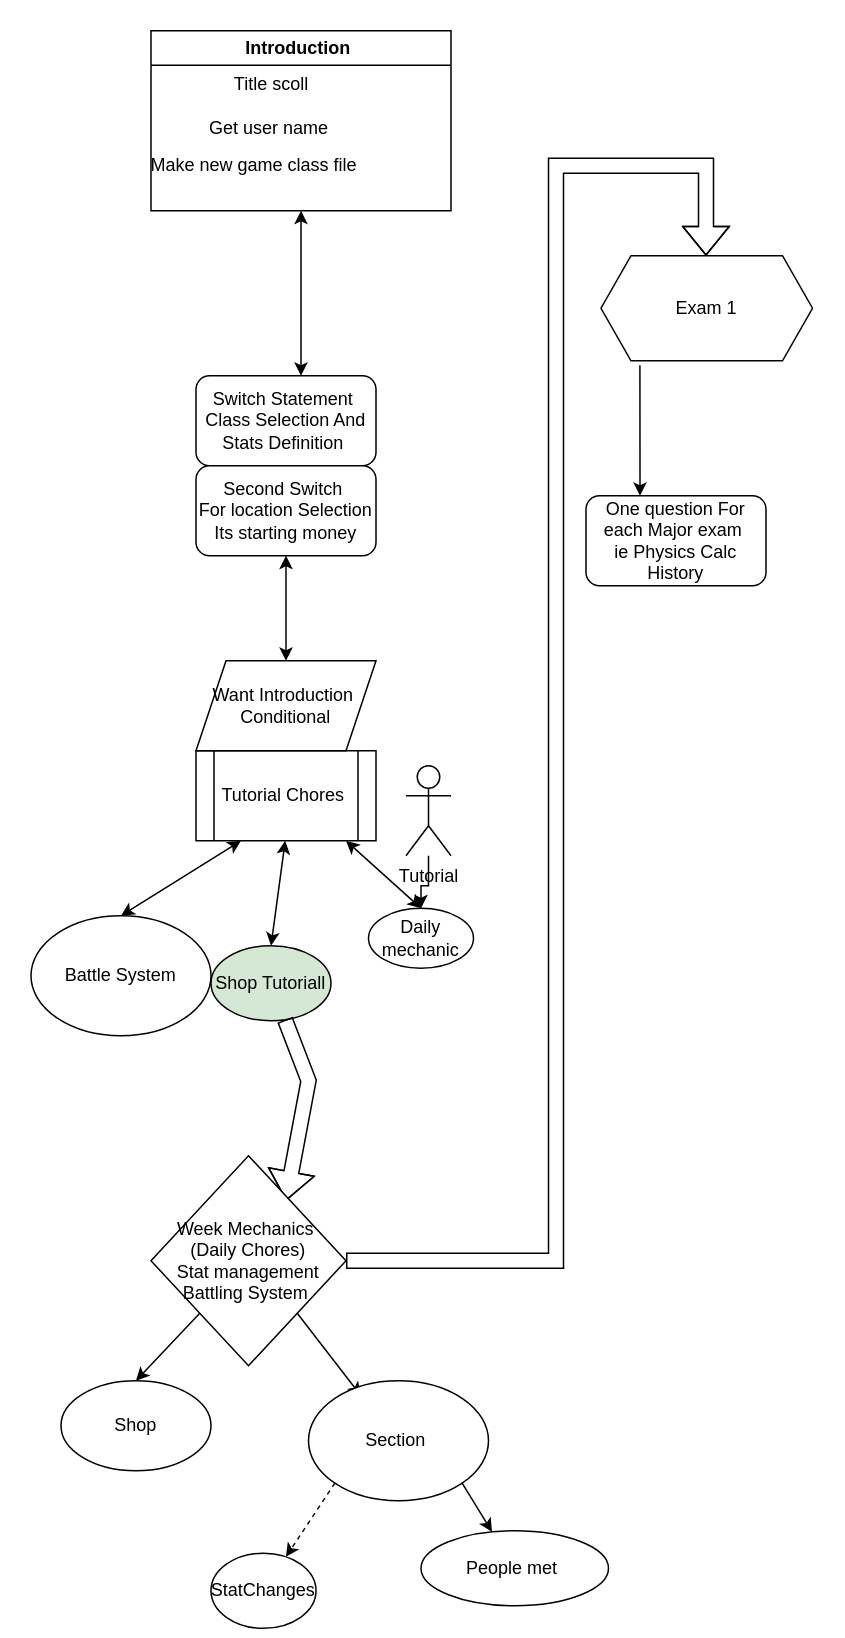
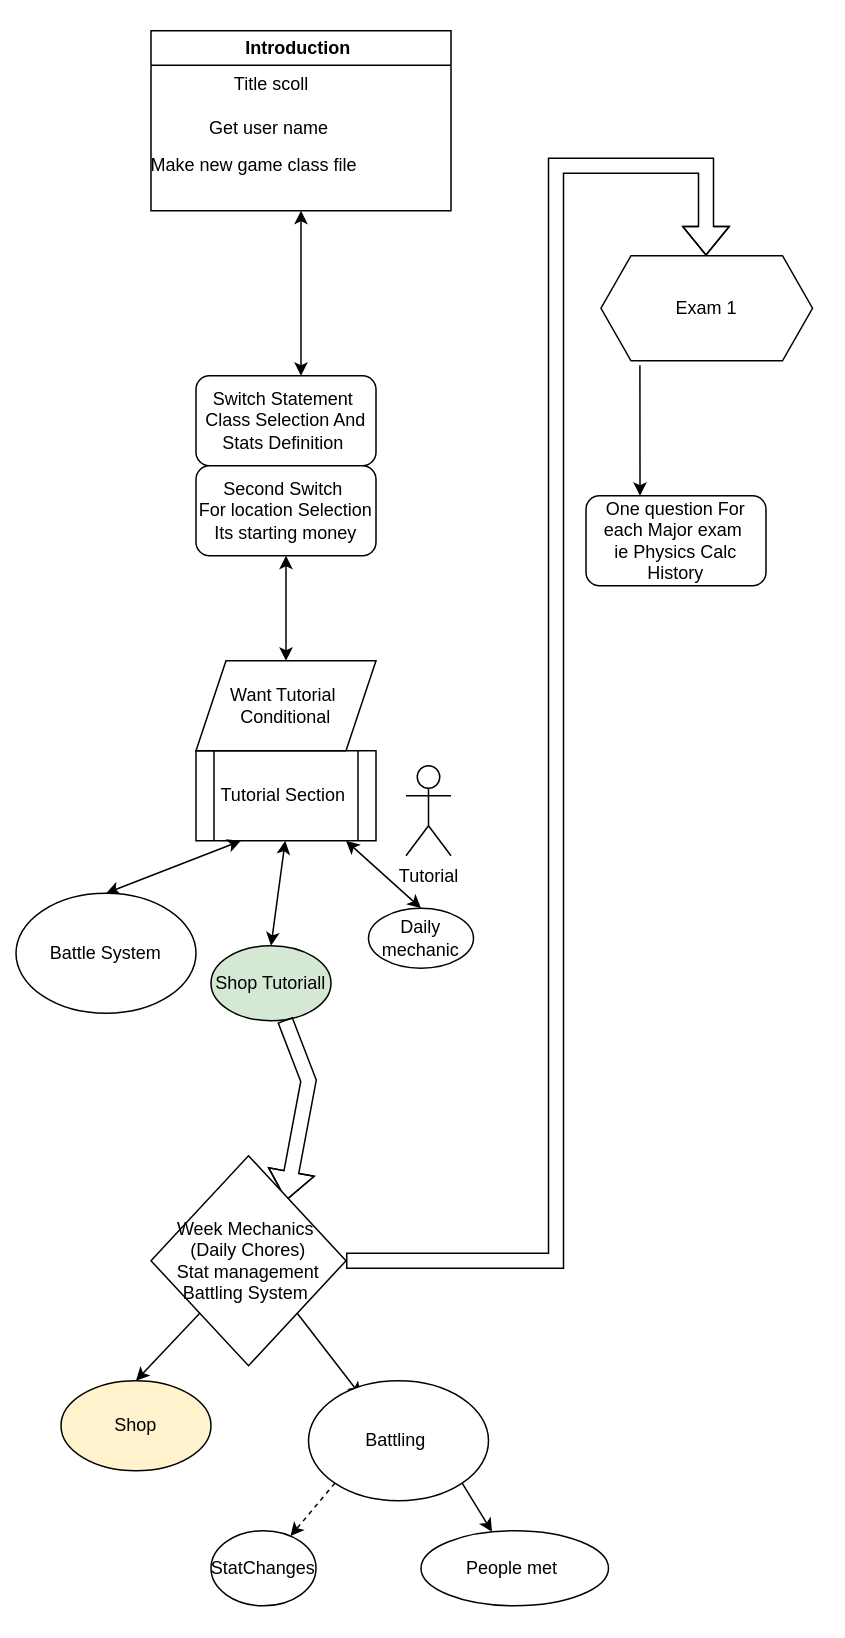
(286, 706) -> (286, 706)
(286, 796) -> (286, 796)
(428, 880) -> none
(121, 976) -> (106, 953)
(136, 1426) -> (136, 1426)
(398, 1441) -> (398, 1441)
(263, 1591) -> (263, 1568)
